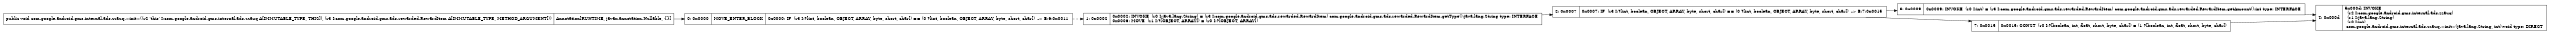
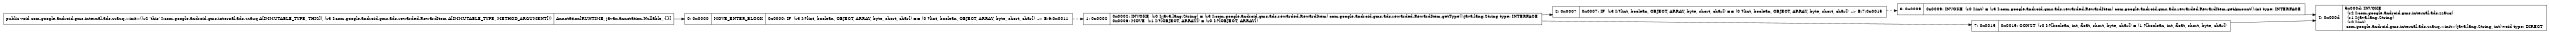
(1890, 11) -> (1890, 11)
(1917, 19) -> (1755, 23)
